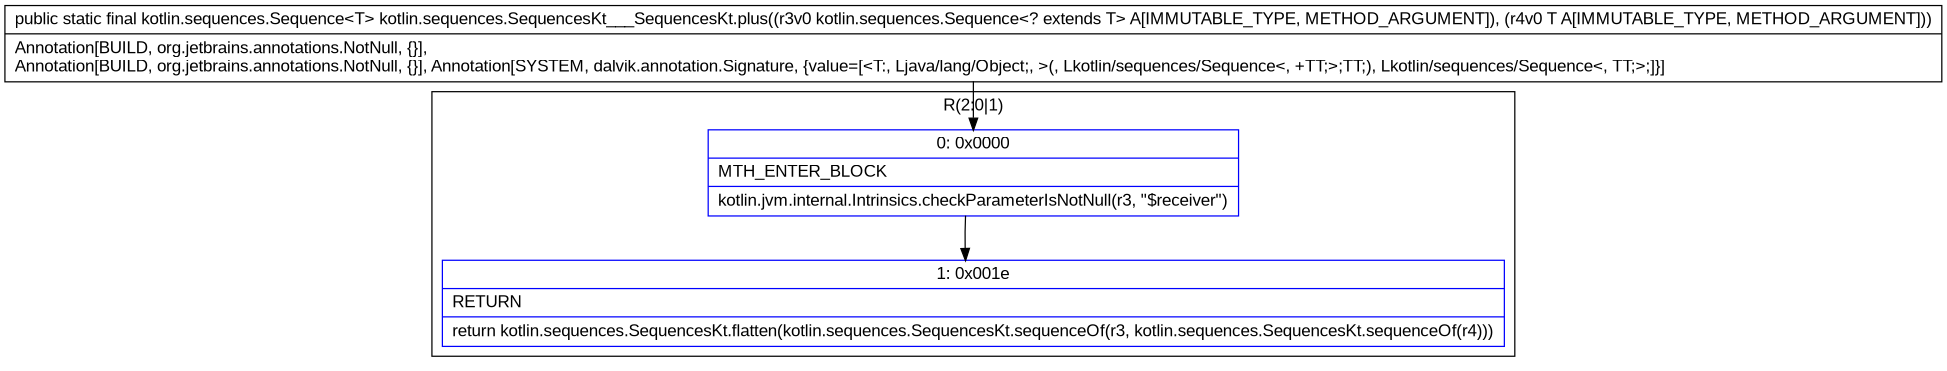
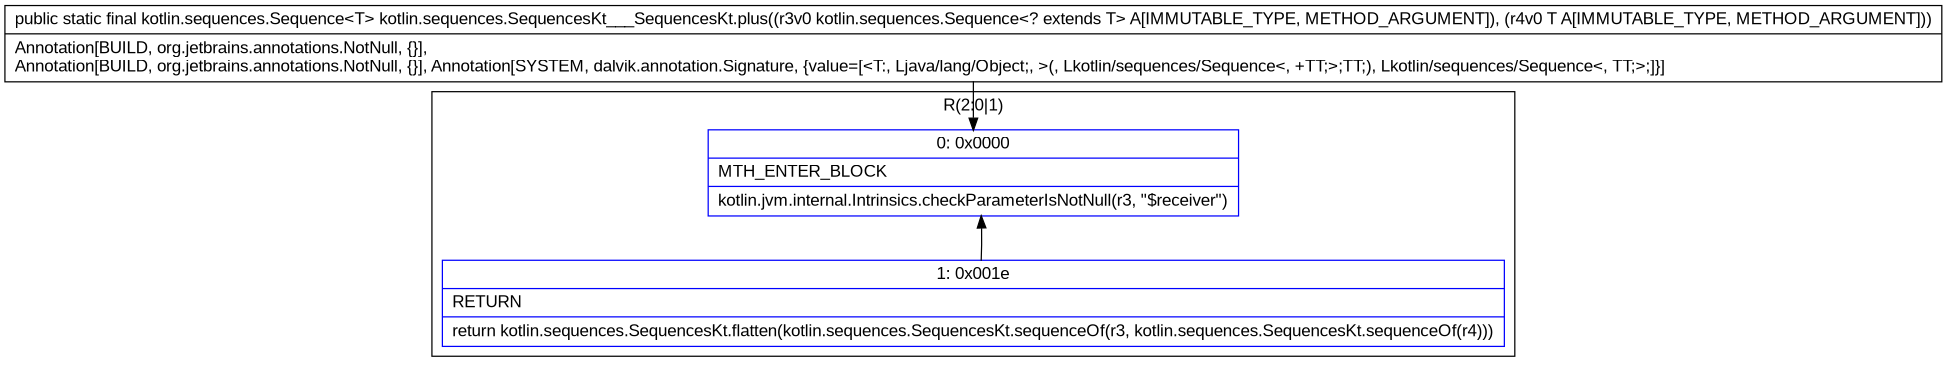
(965, 232) -> (982, 244)
